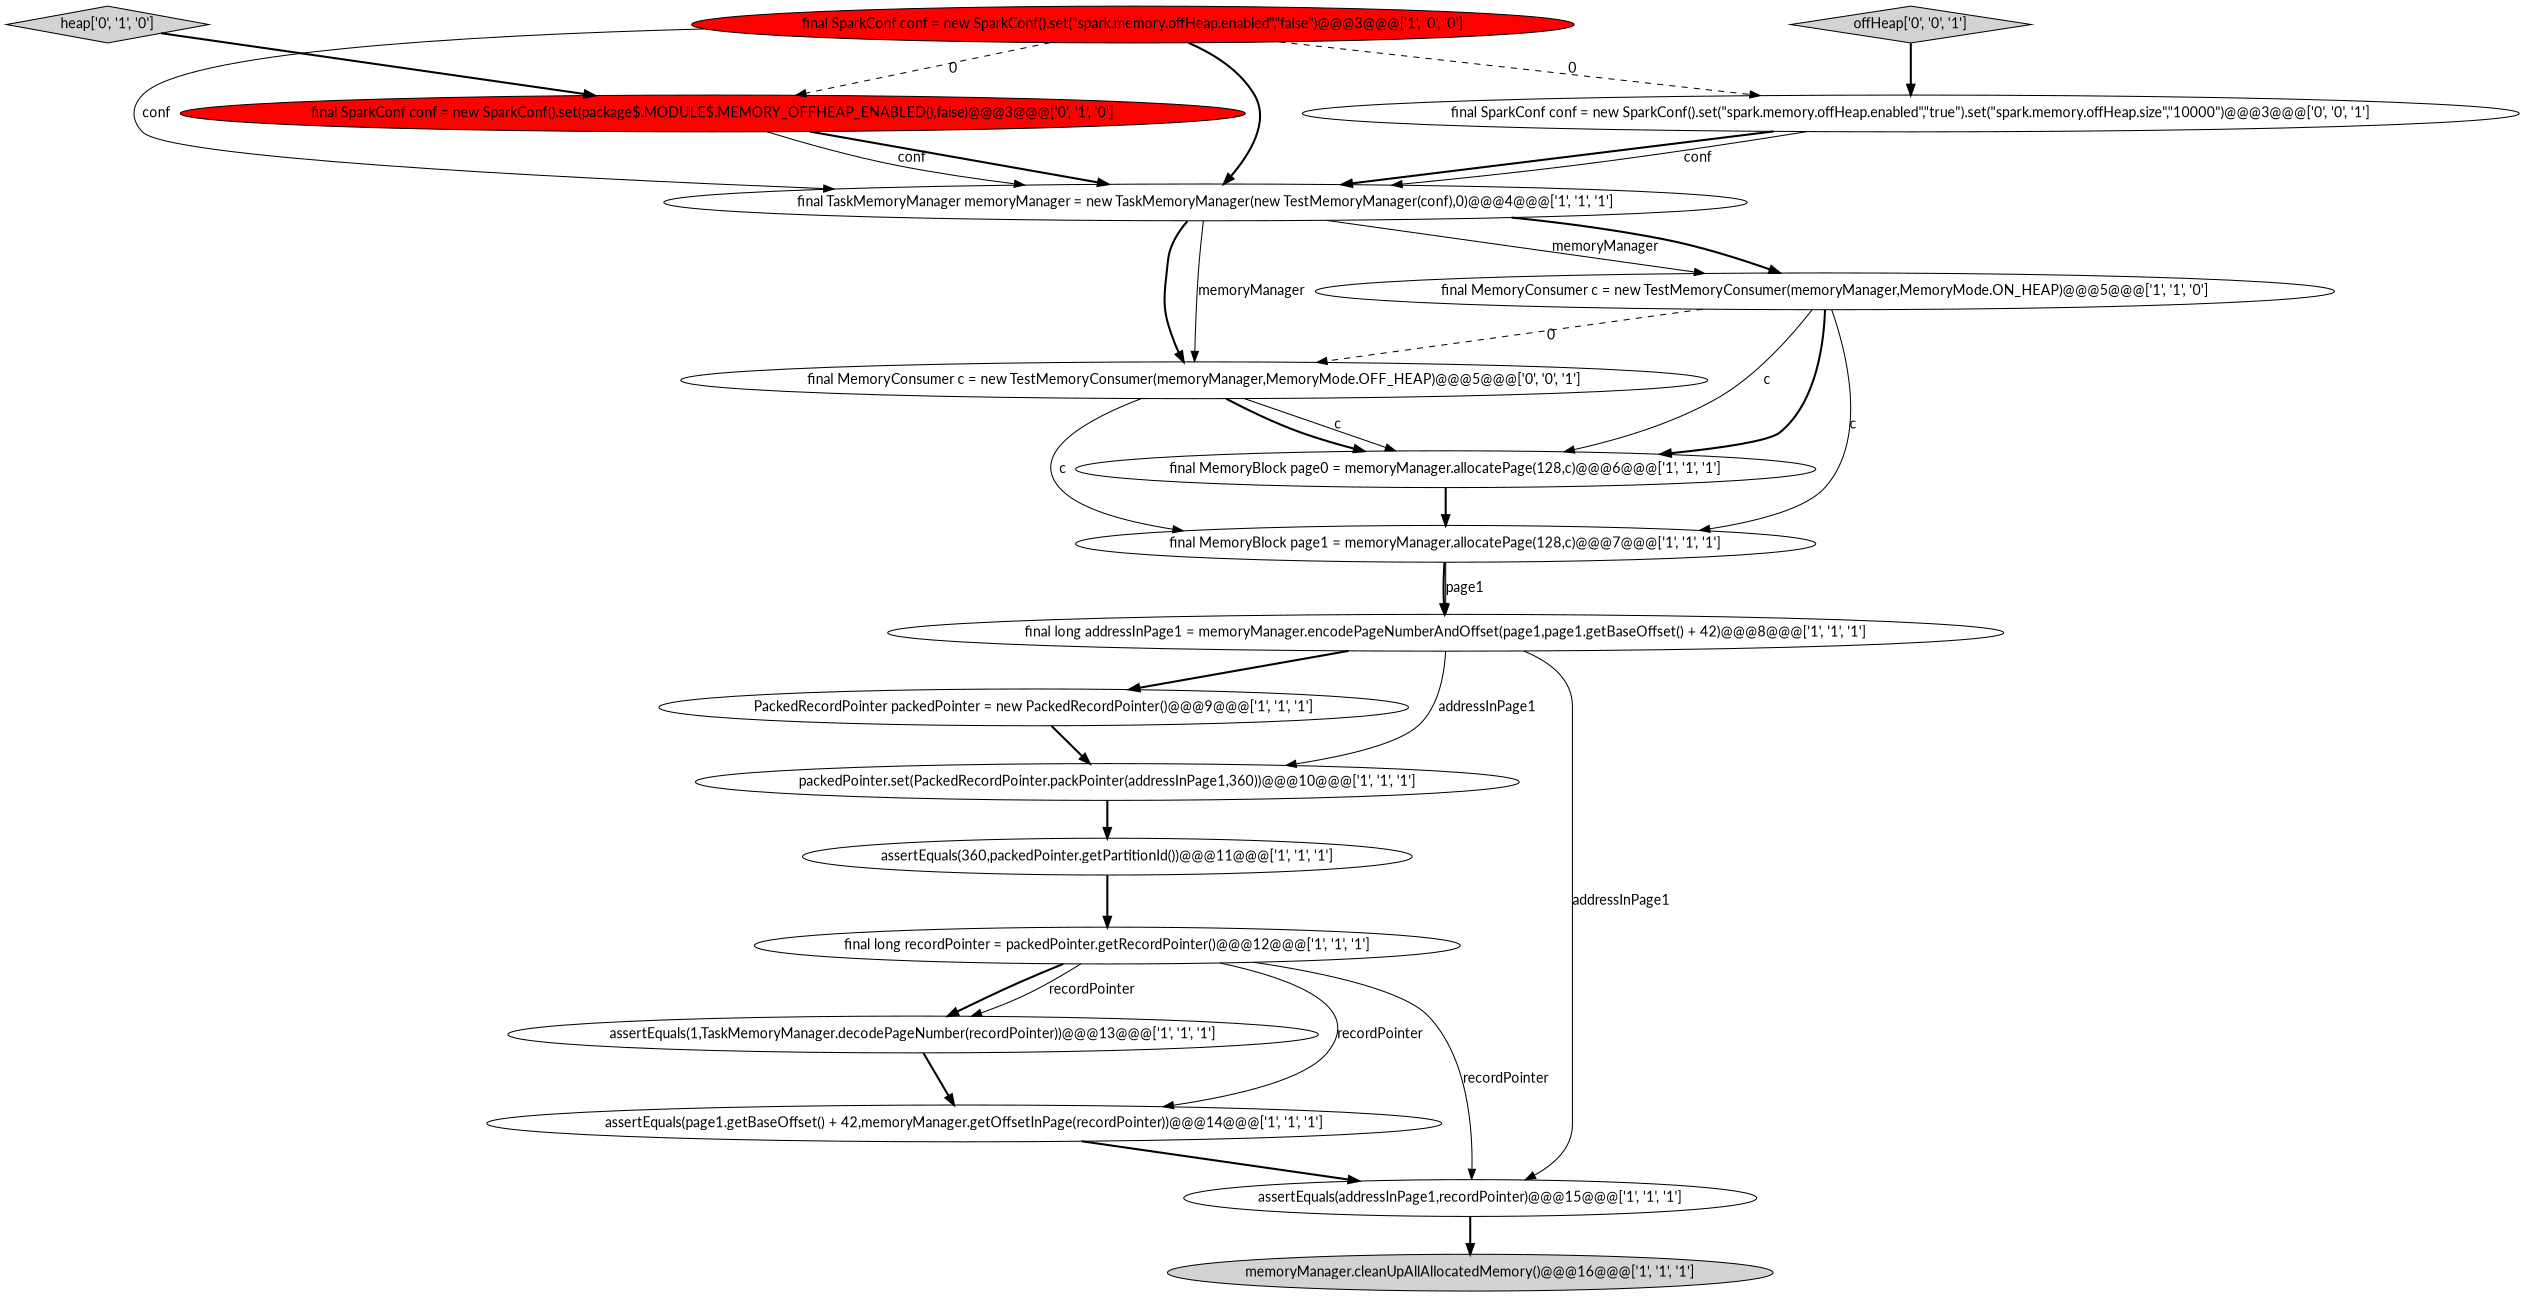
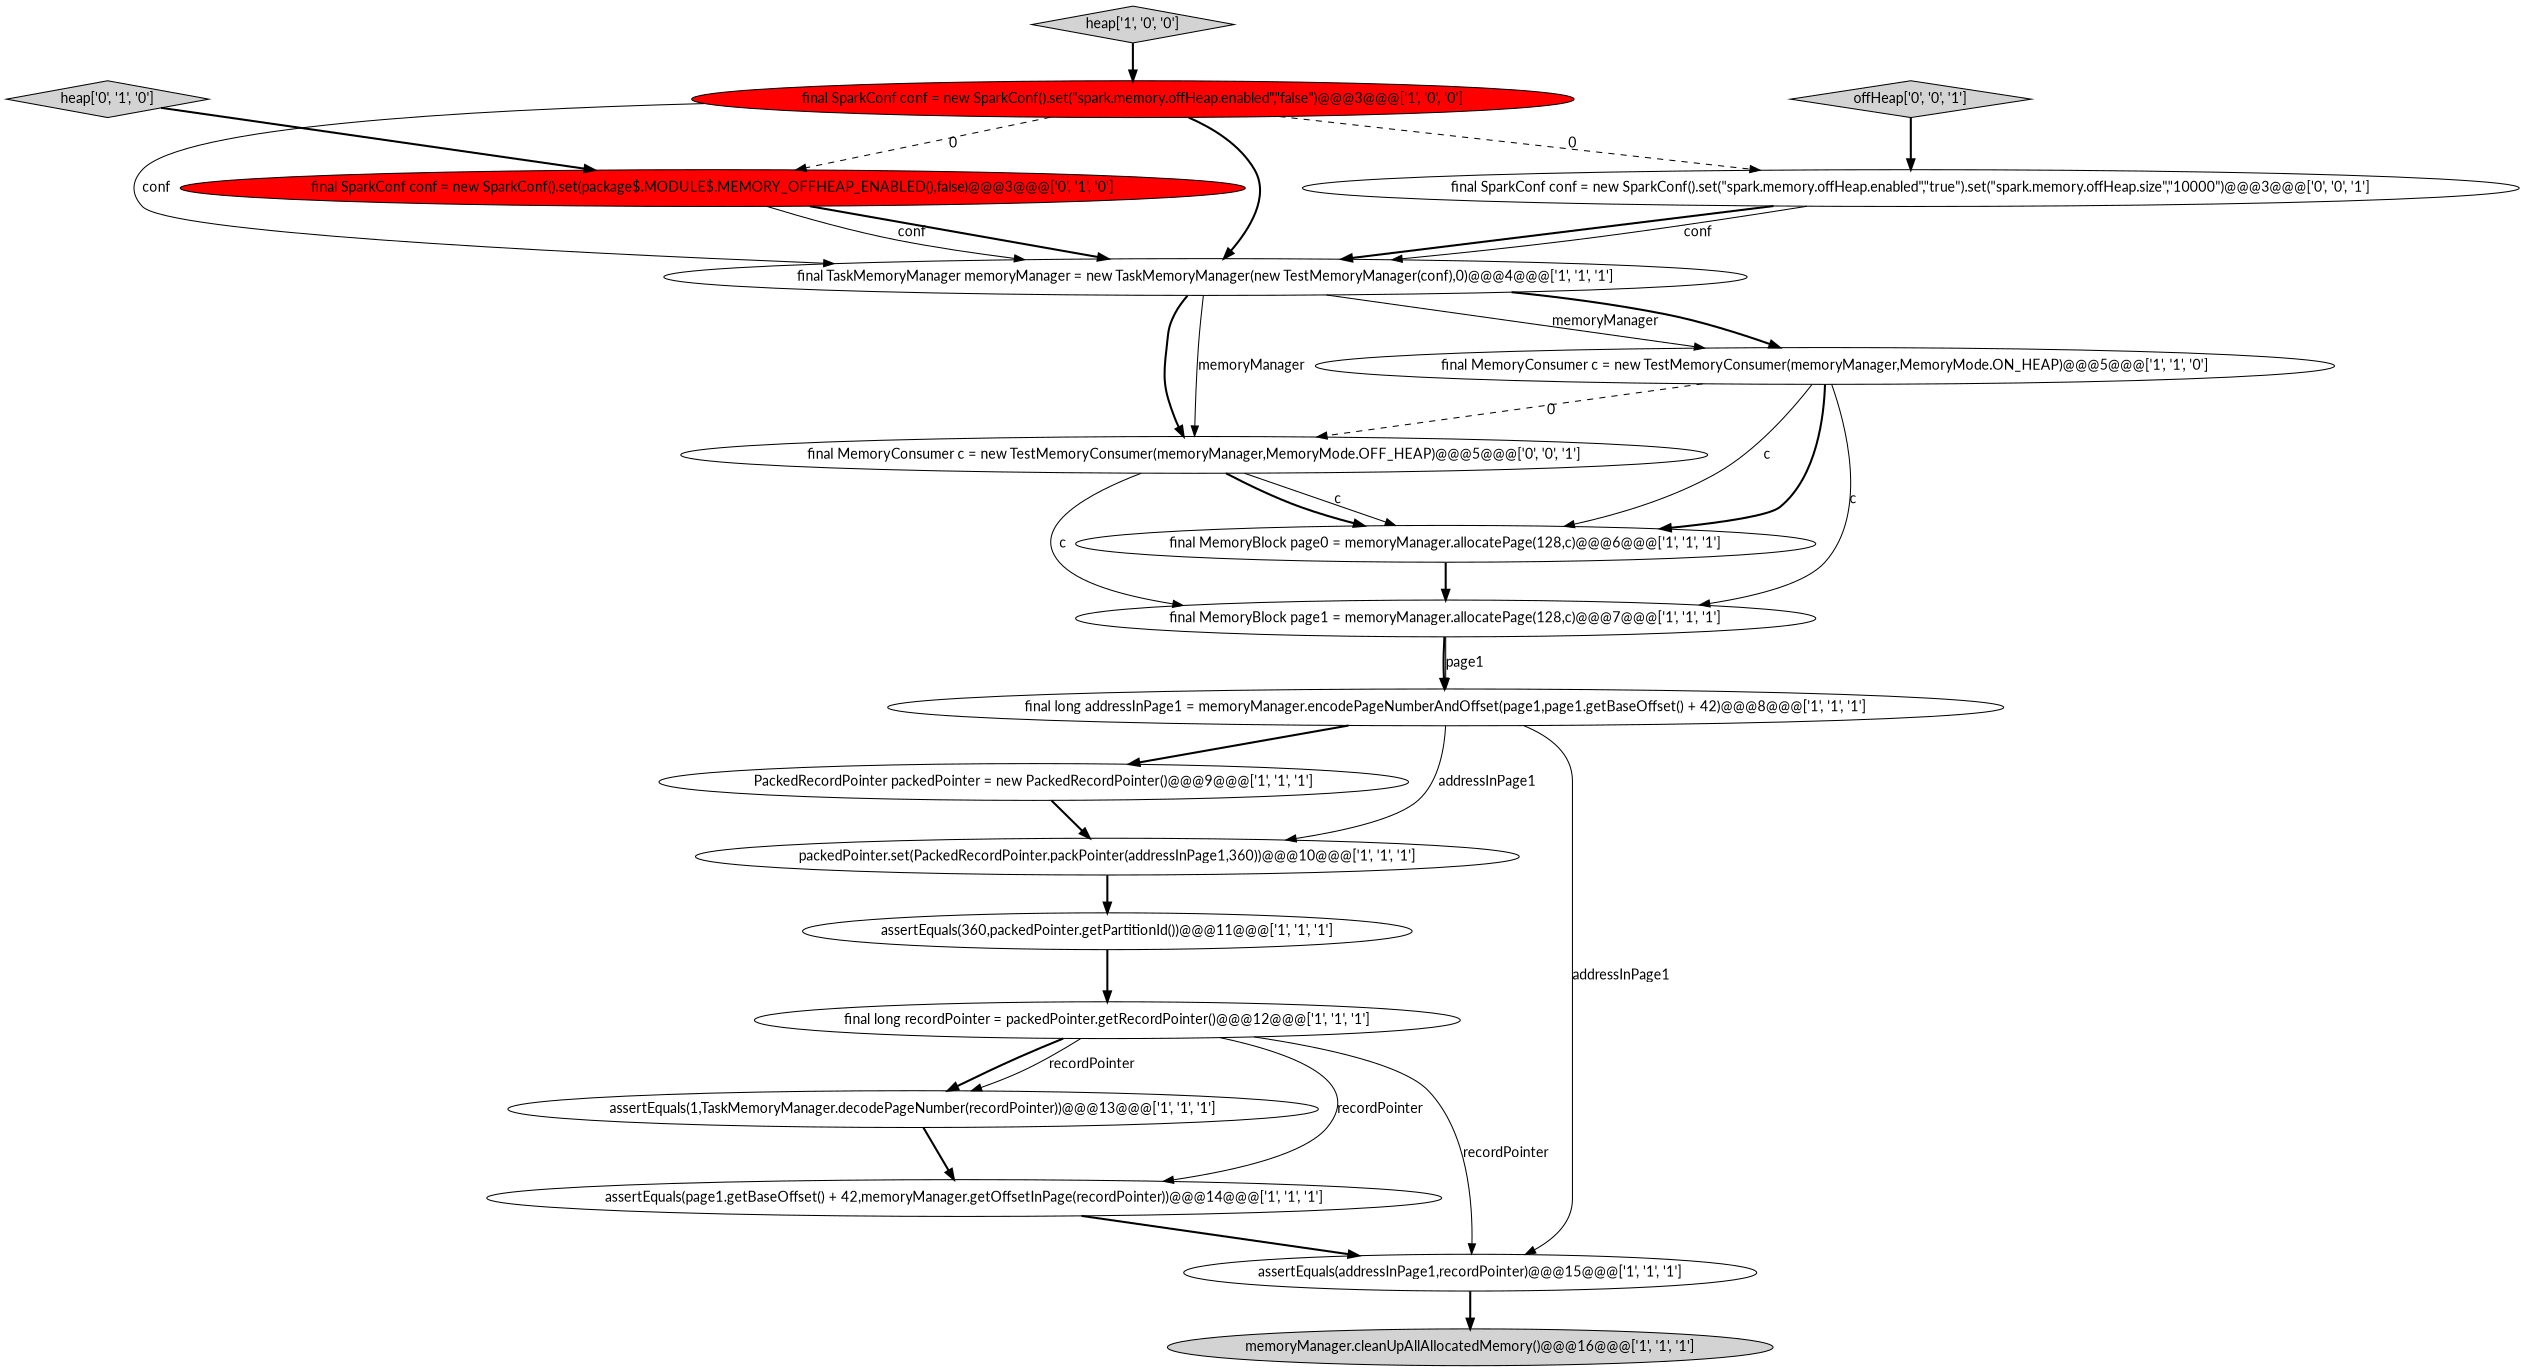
none -> (1133, 25)
